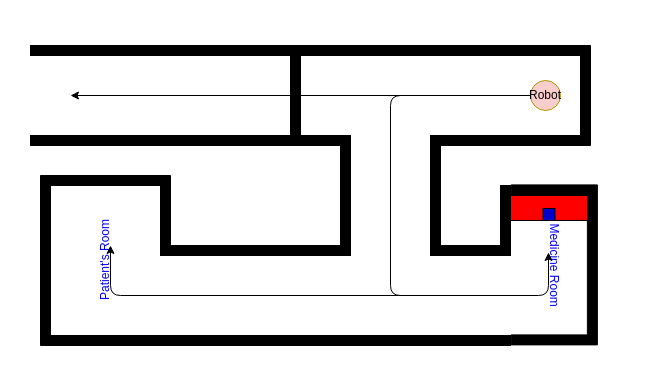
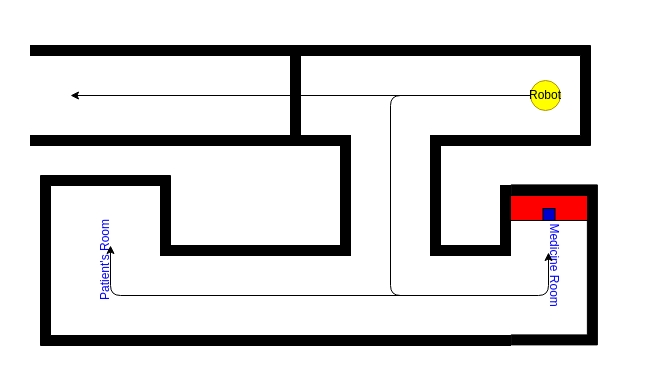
(546, 96) -> (546, 96)
